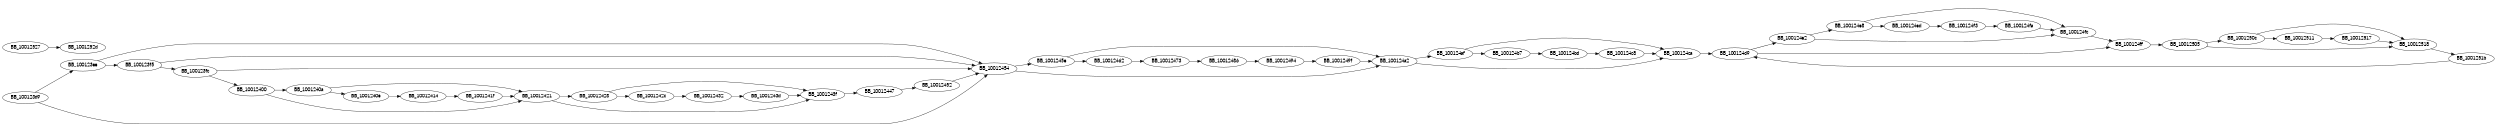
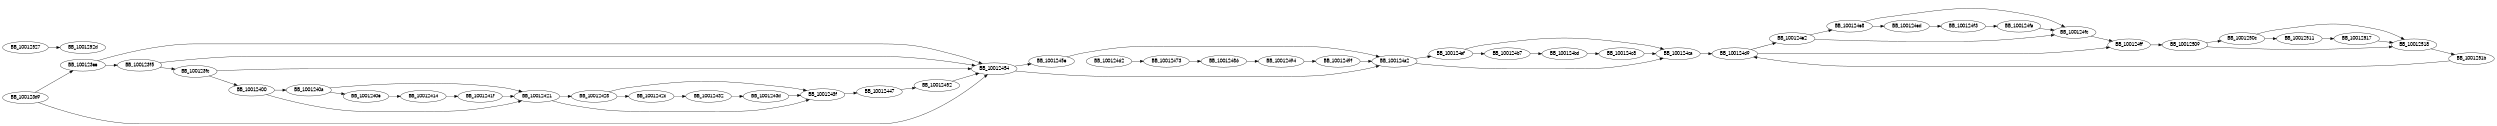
(2185, 45) -> (2185, 45)
(1079, 61) -> none
